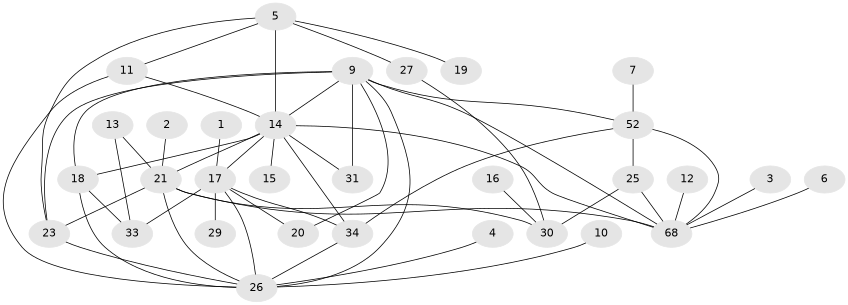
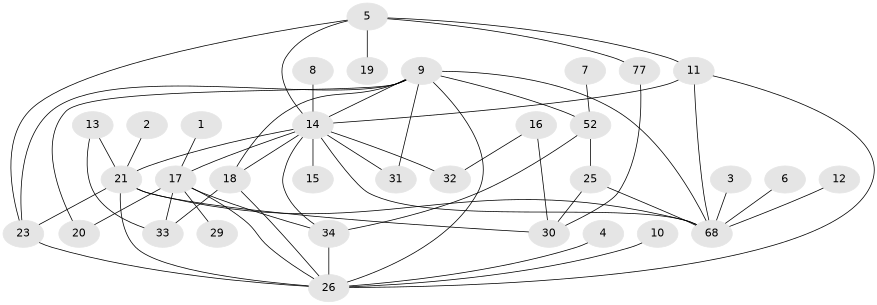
none -> (313, 71)
(407, 71) -> (640, 71)
(714, 165) -> (699, 153)
none -> (450, 179)
